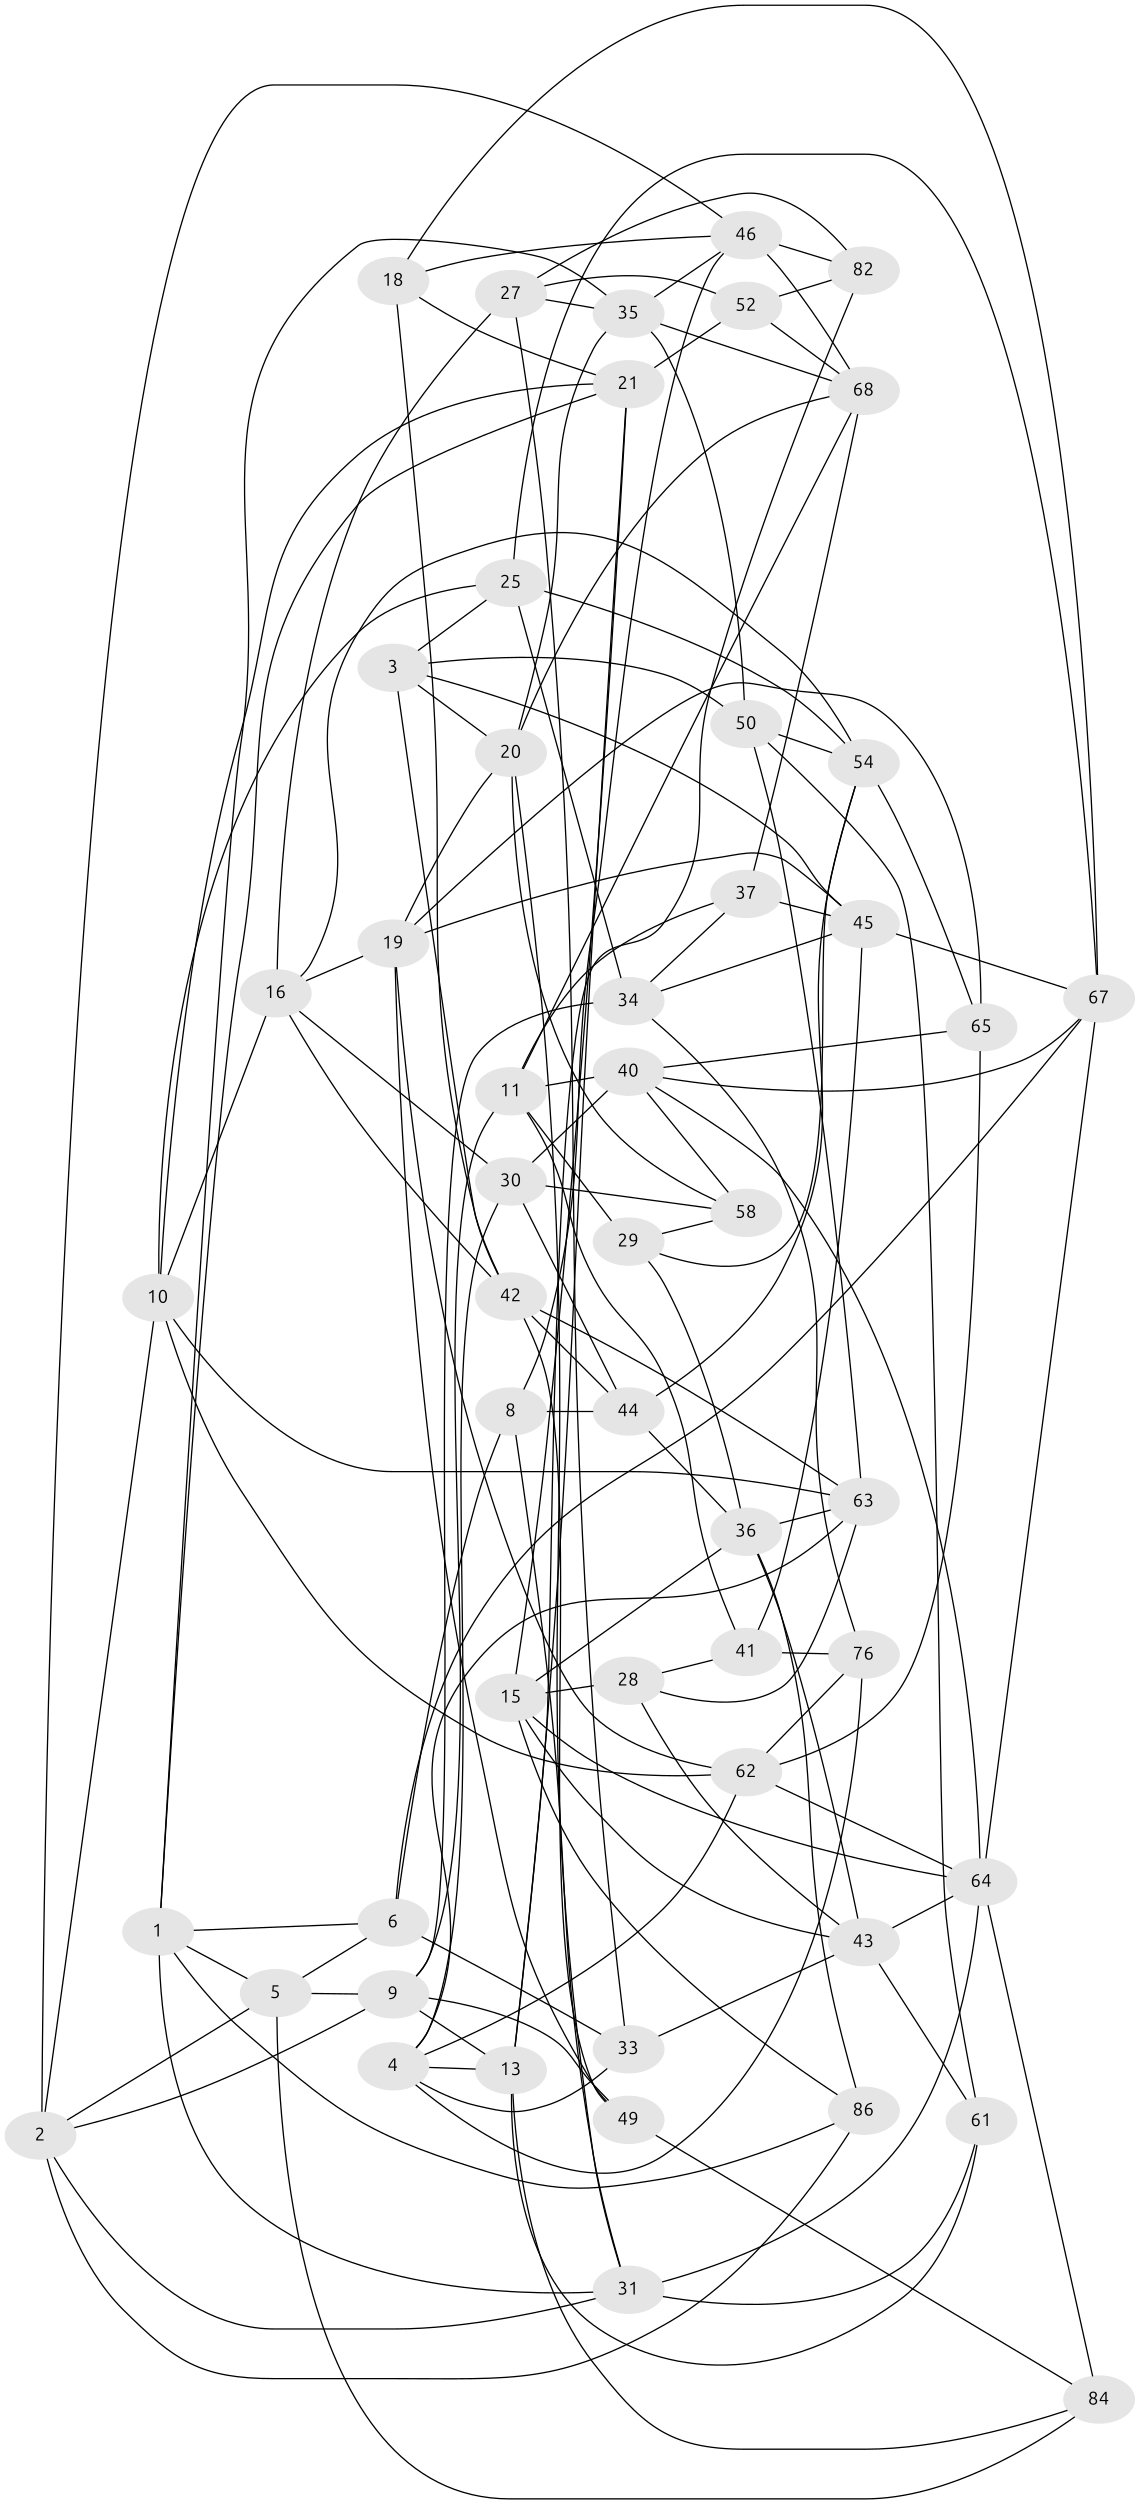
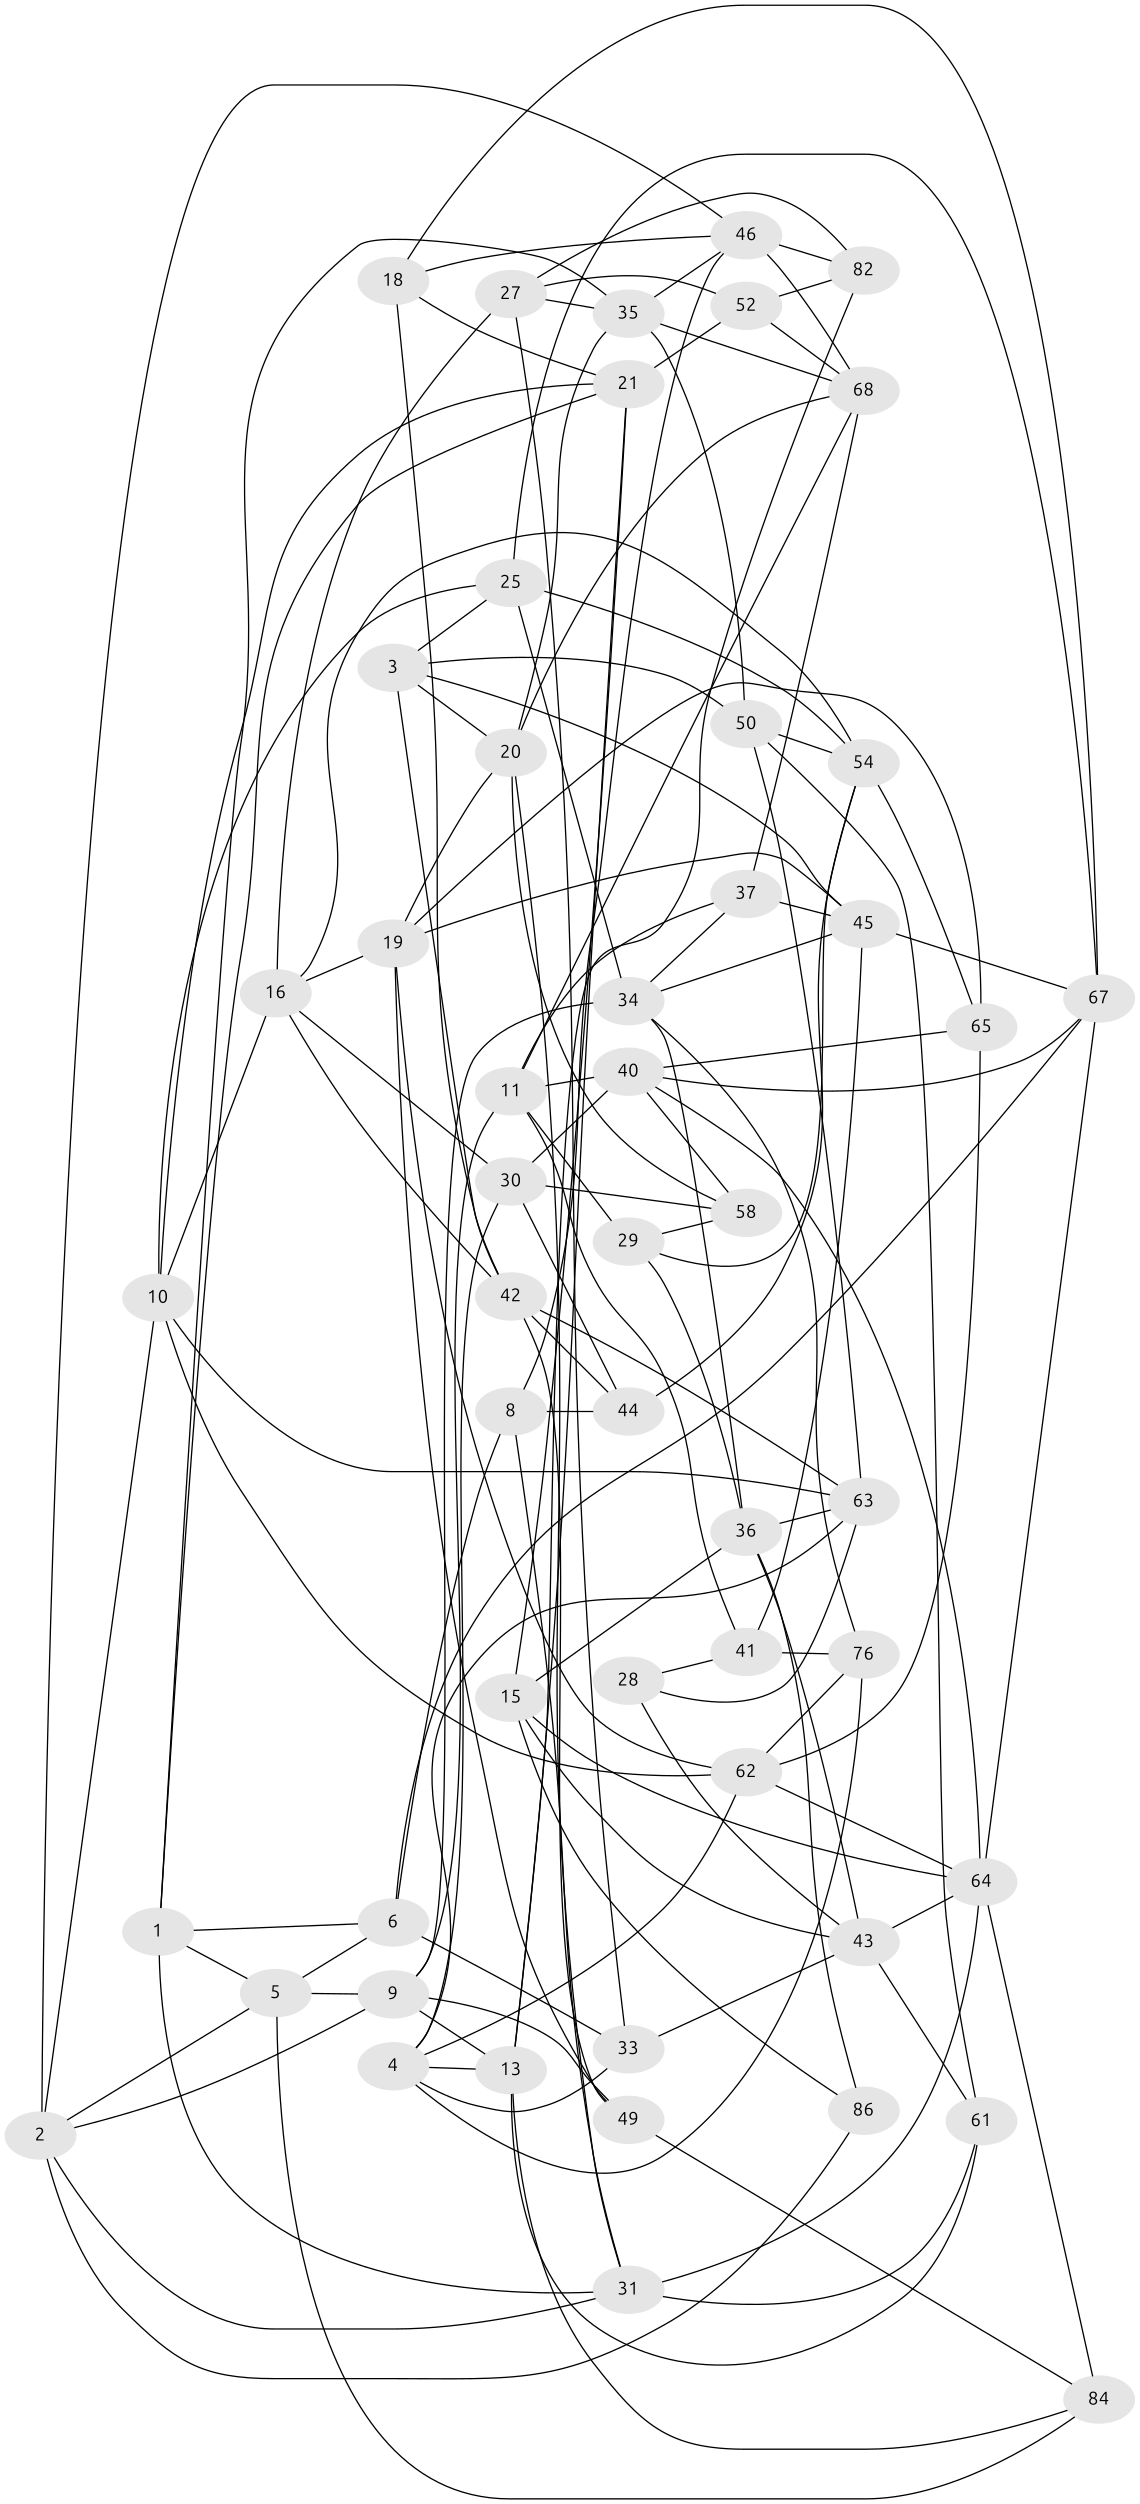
(682, 1466) -> (706, 1248)
(582, 1687) -> none
(473, 2167) -> none
